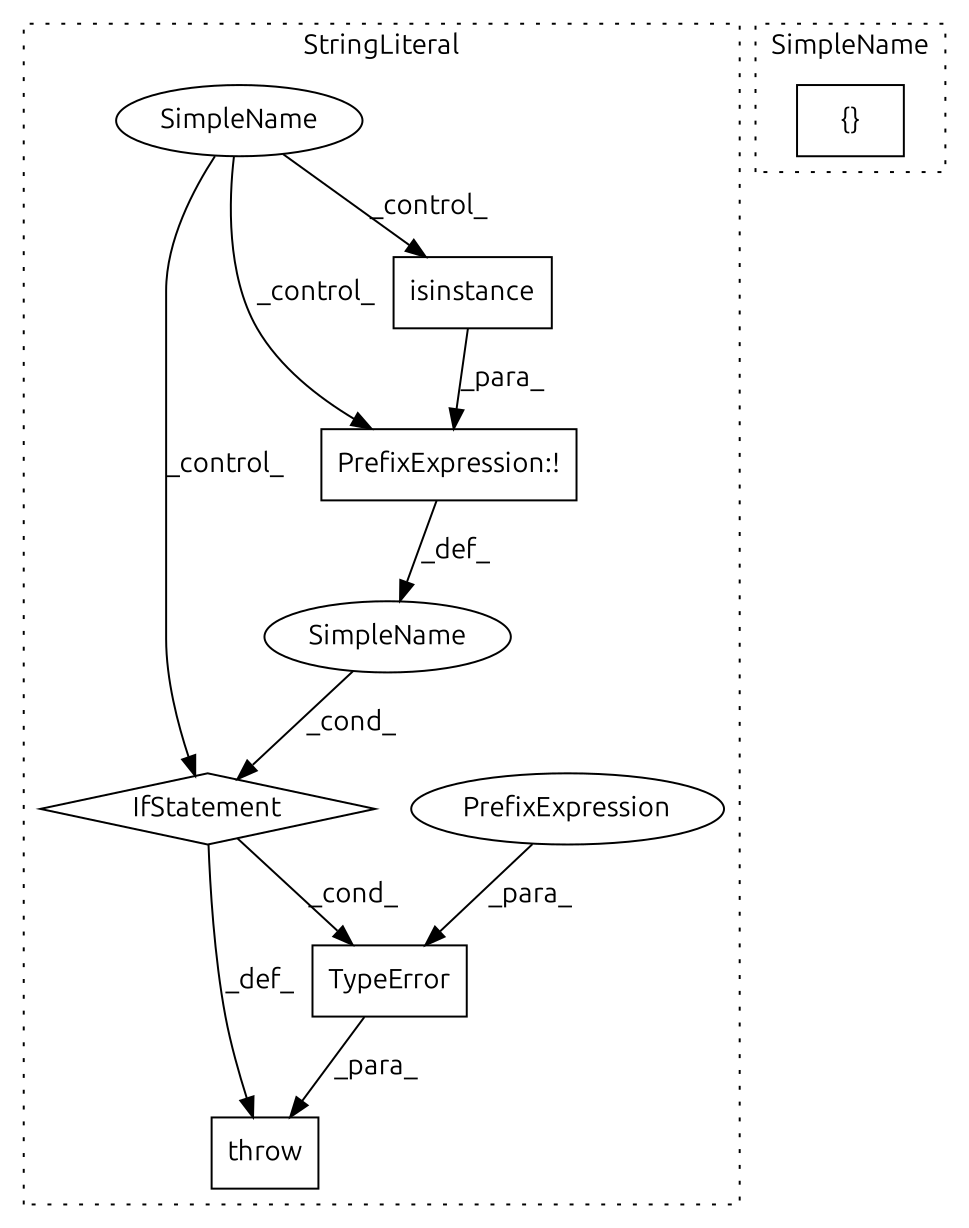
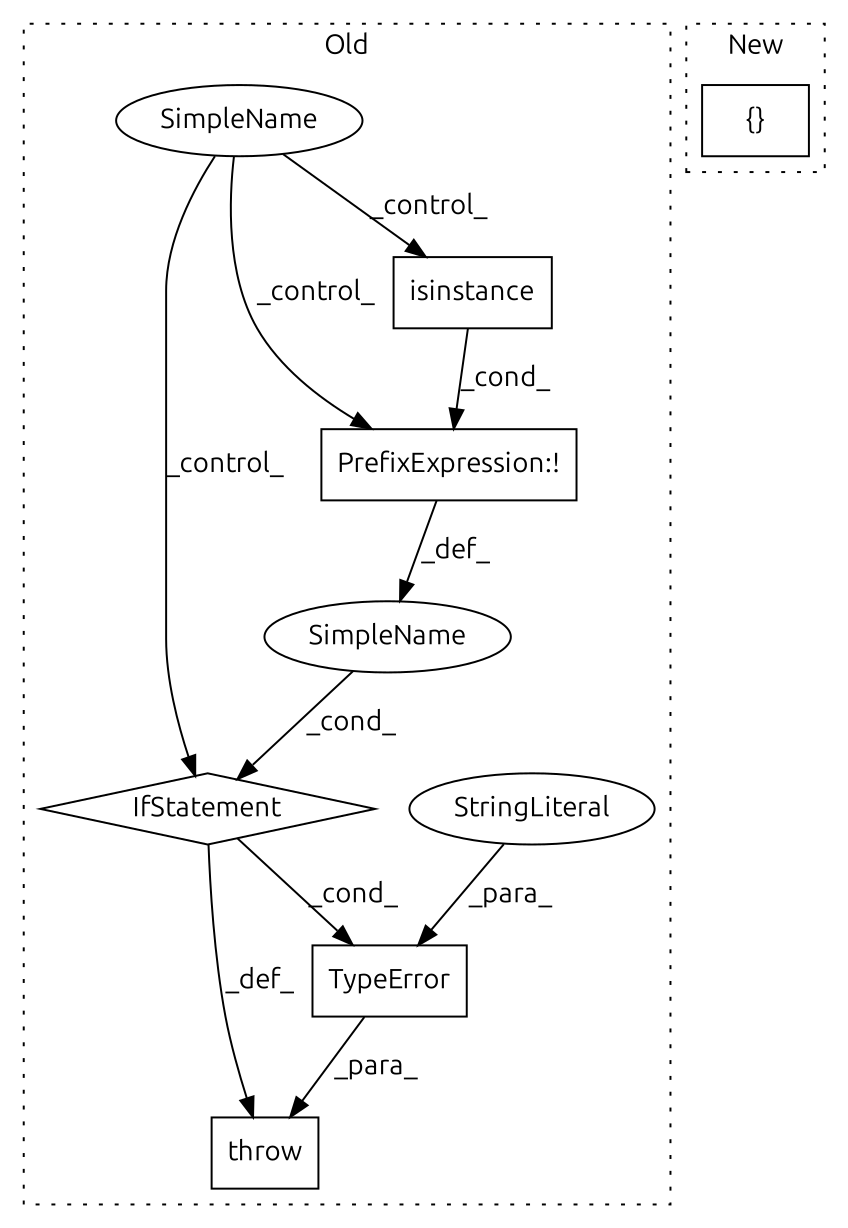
(382, 46) -> (347, 46)
(850, 46) -> (756, 46)
(503, 379) -> (506, 379)
(568, 809) -> (532, 809)
